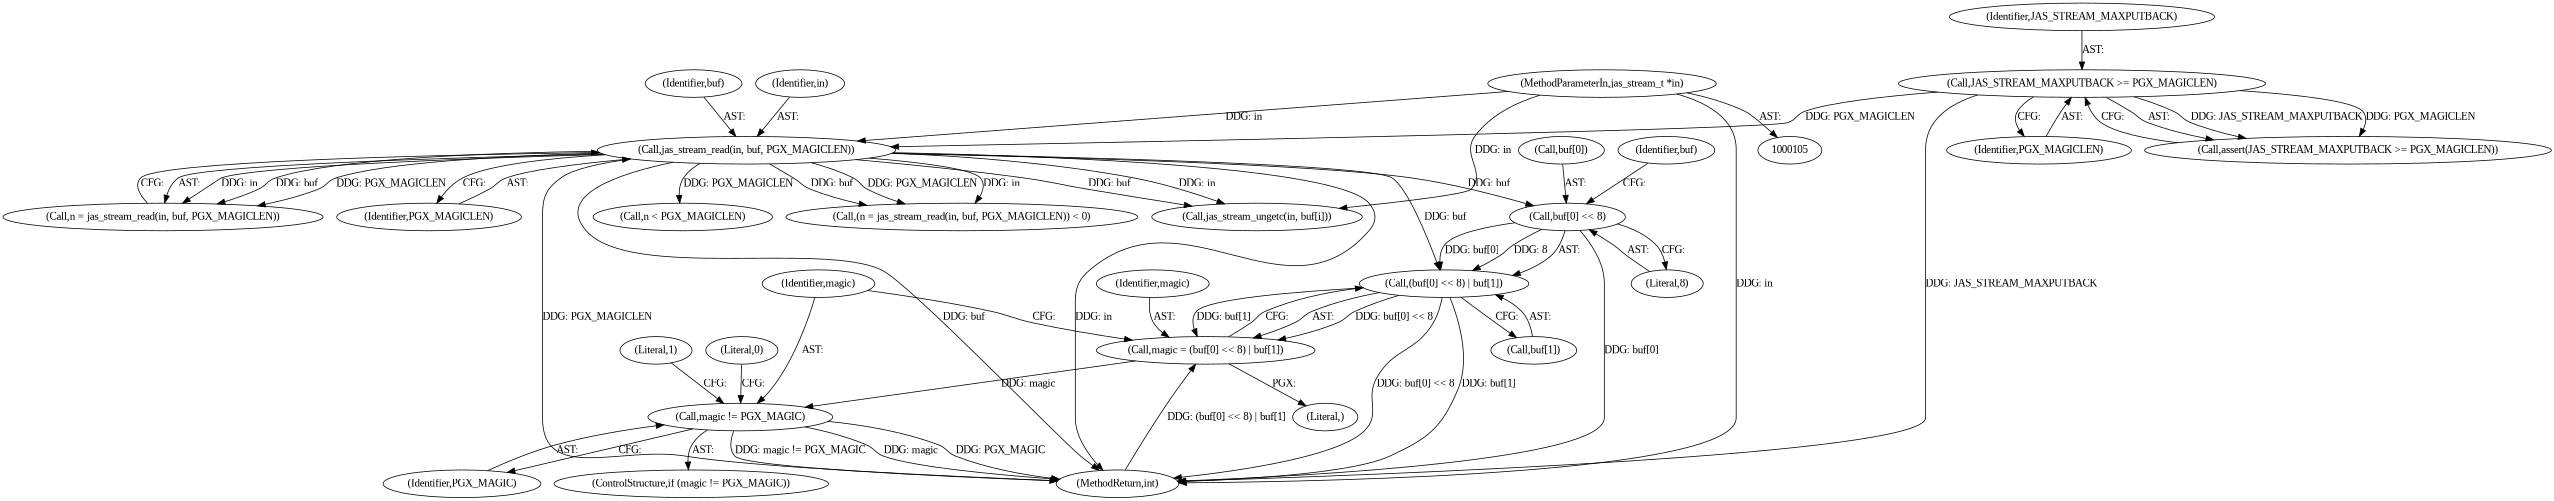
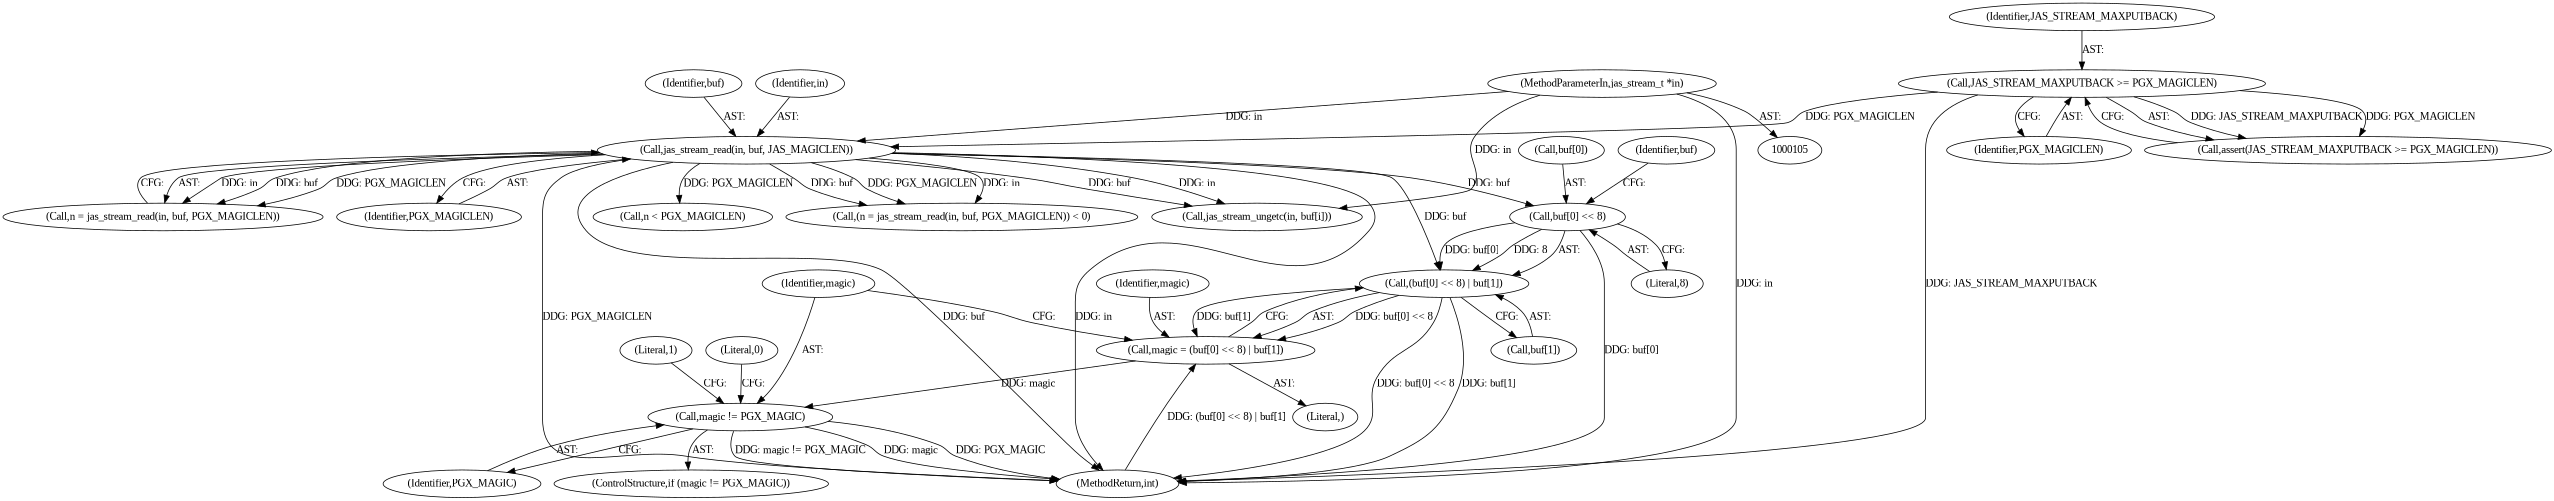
(746, 150) -> (746, 150)
(1286, 384) -> (1286, 384)
